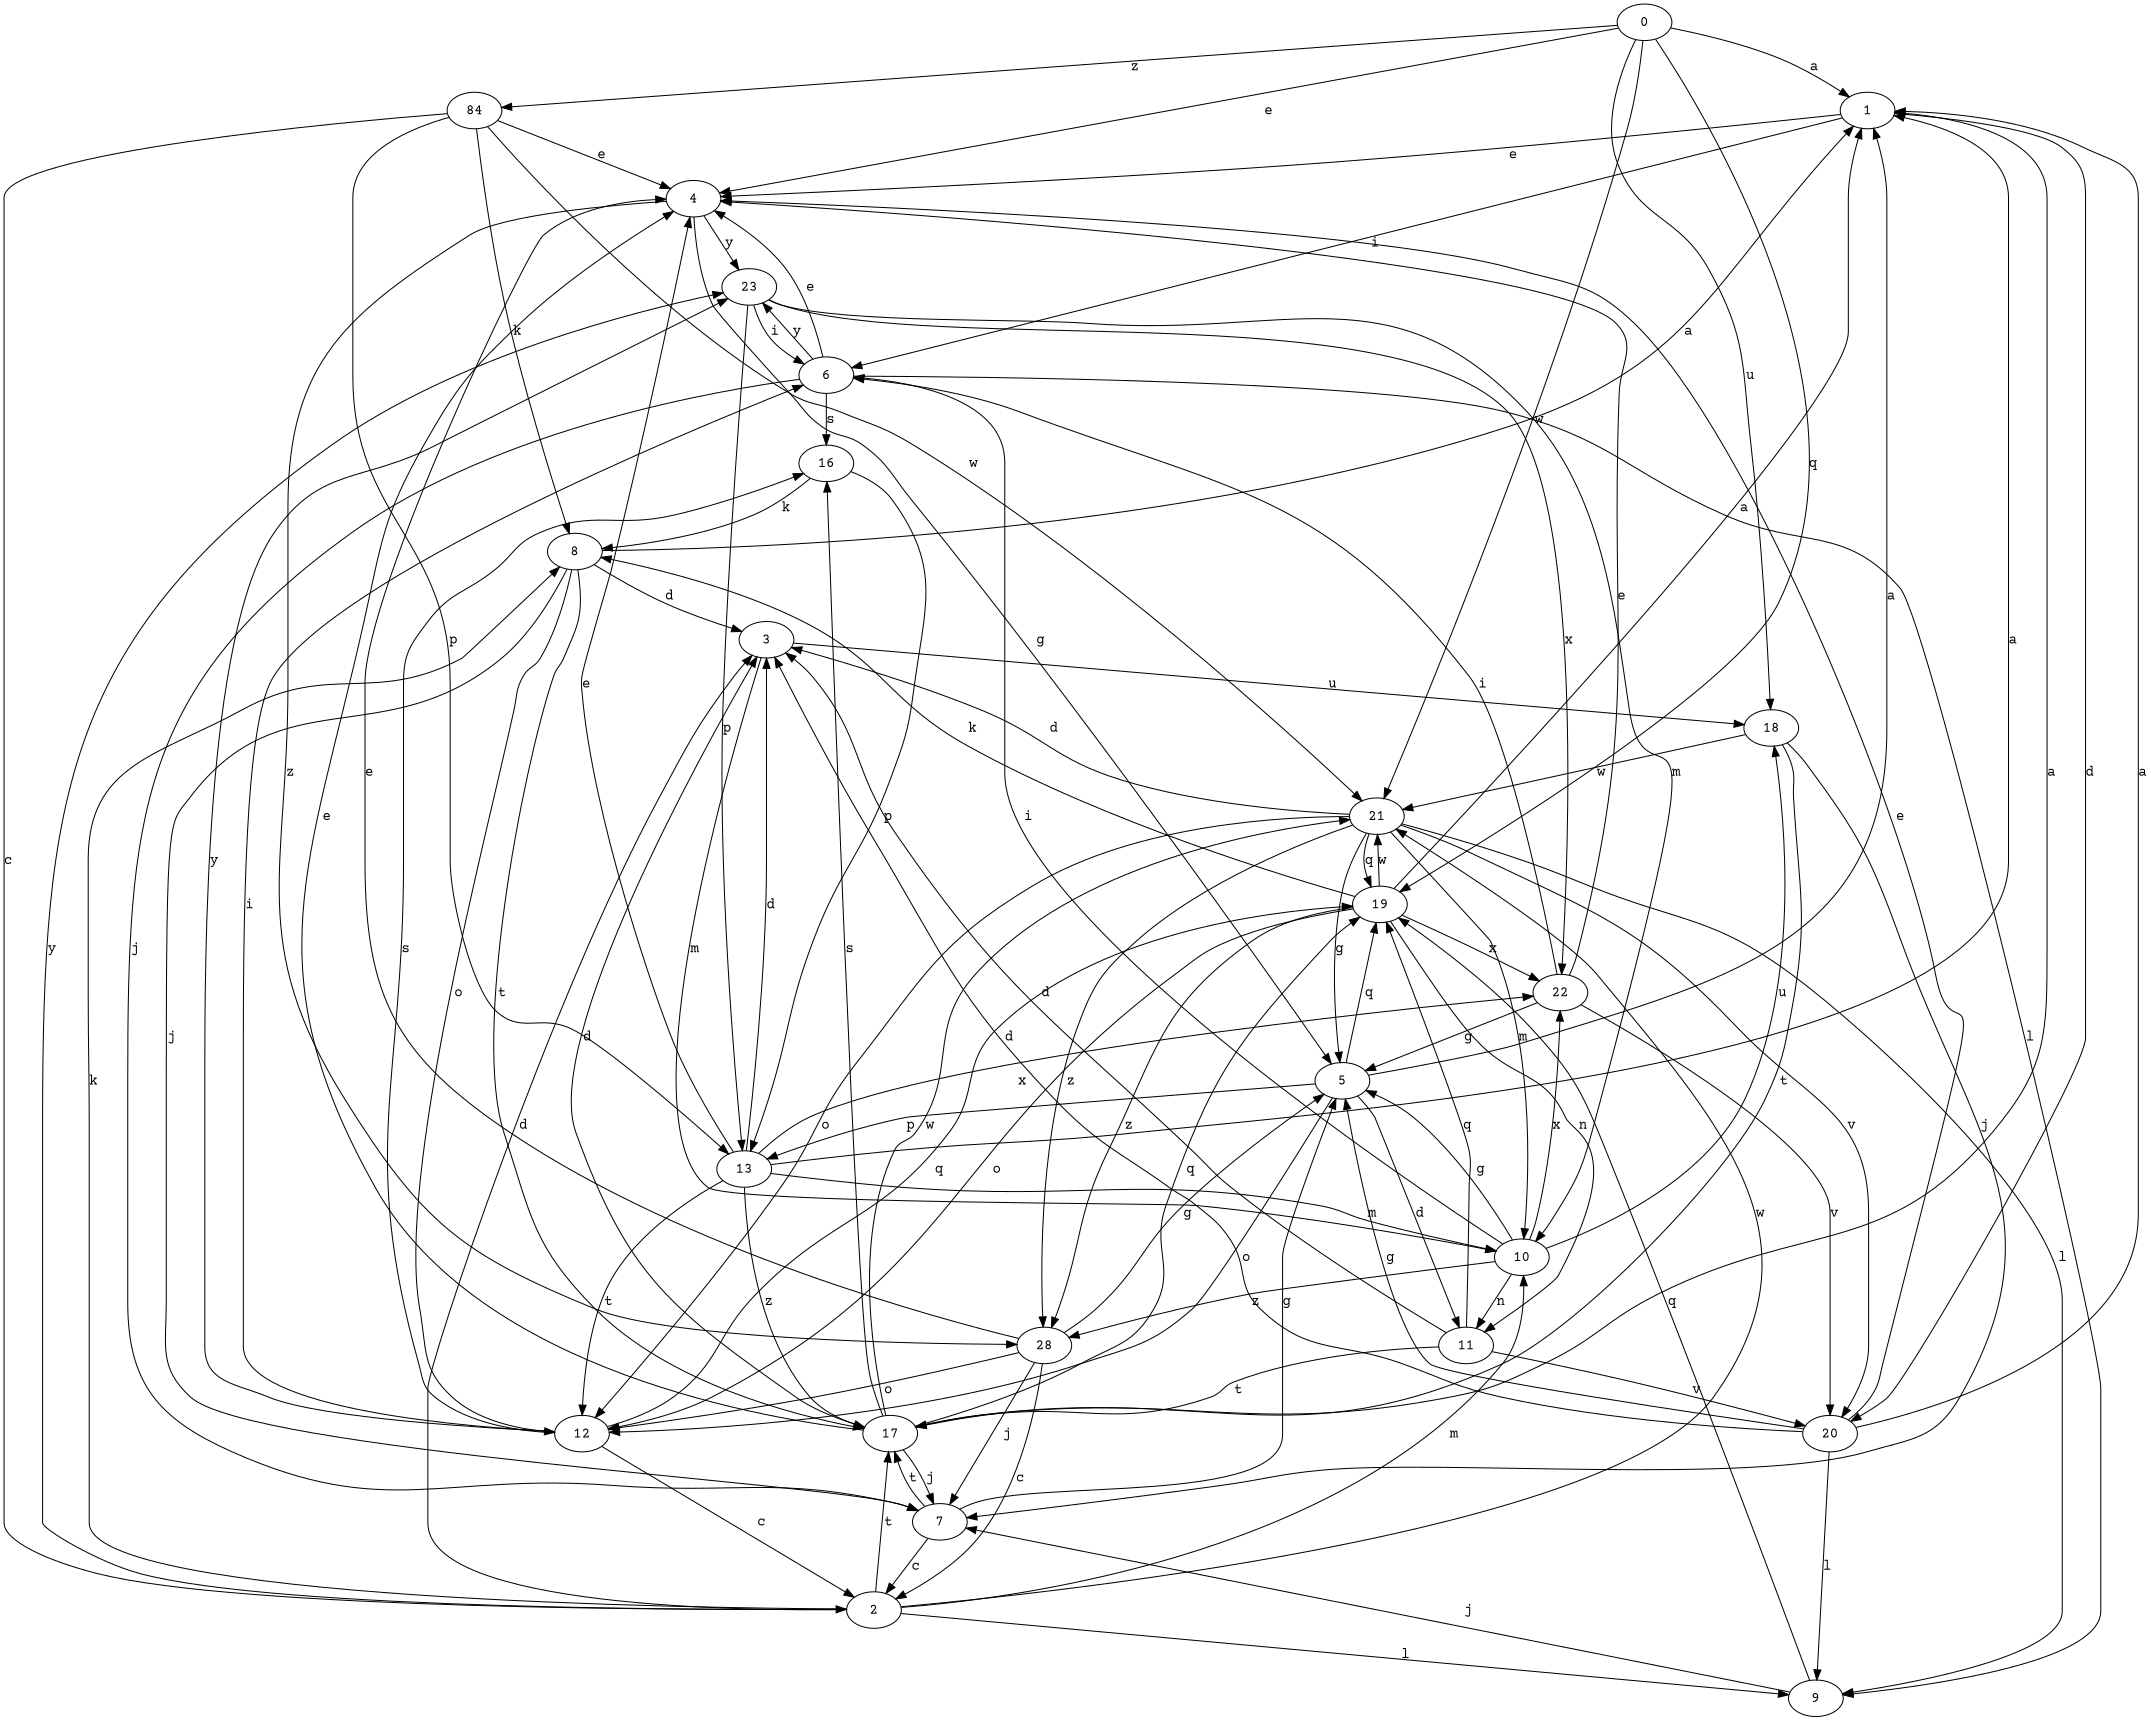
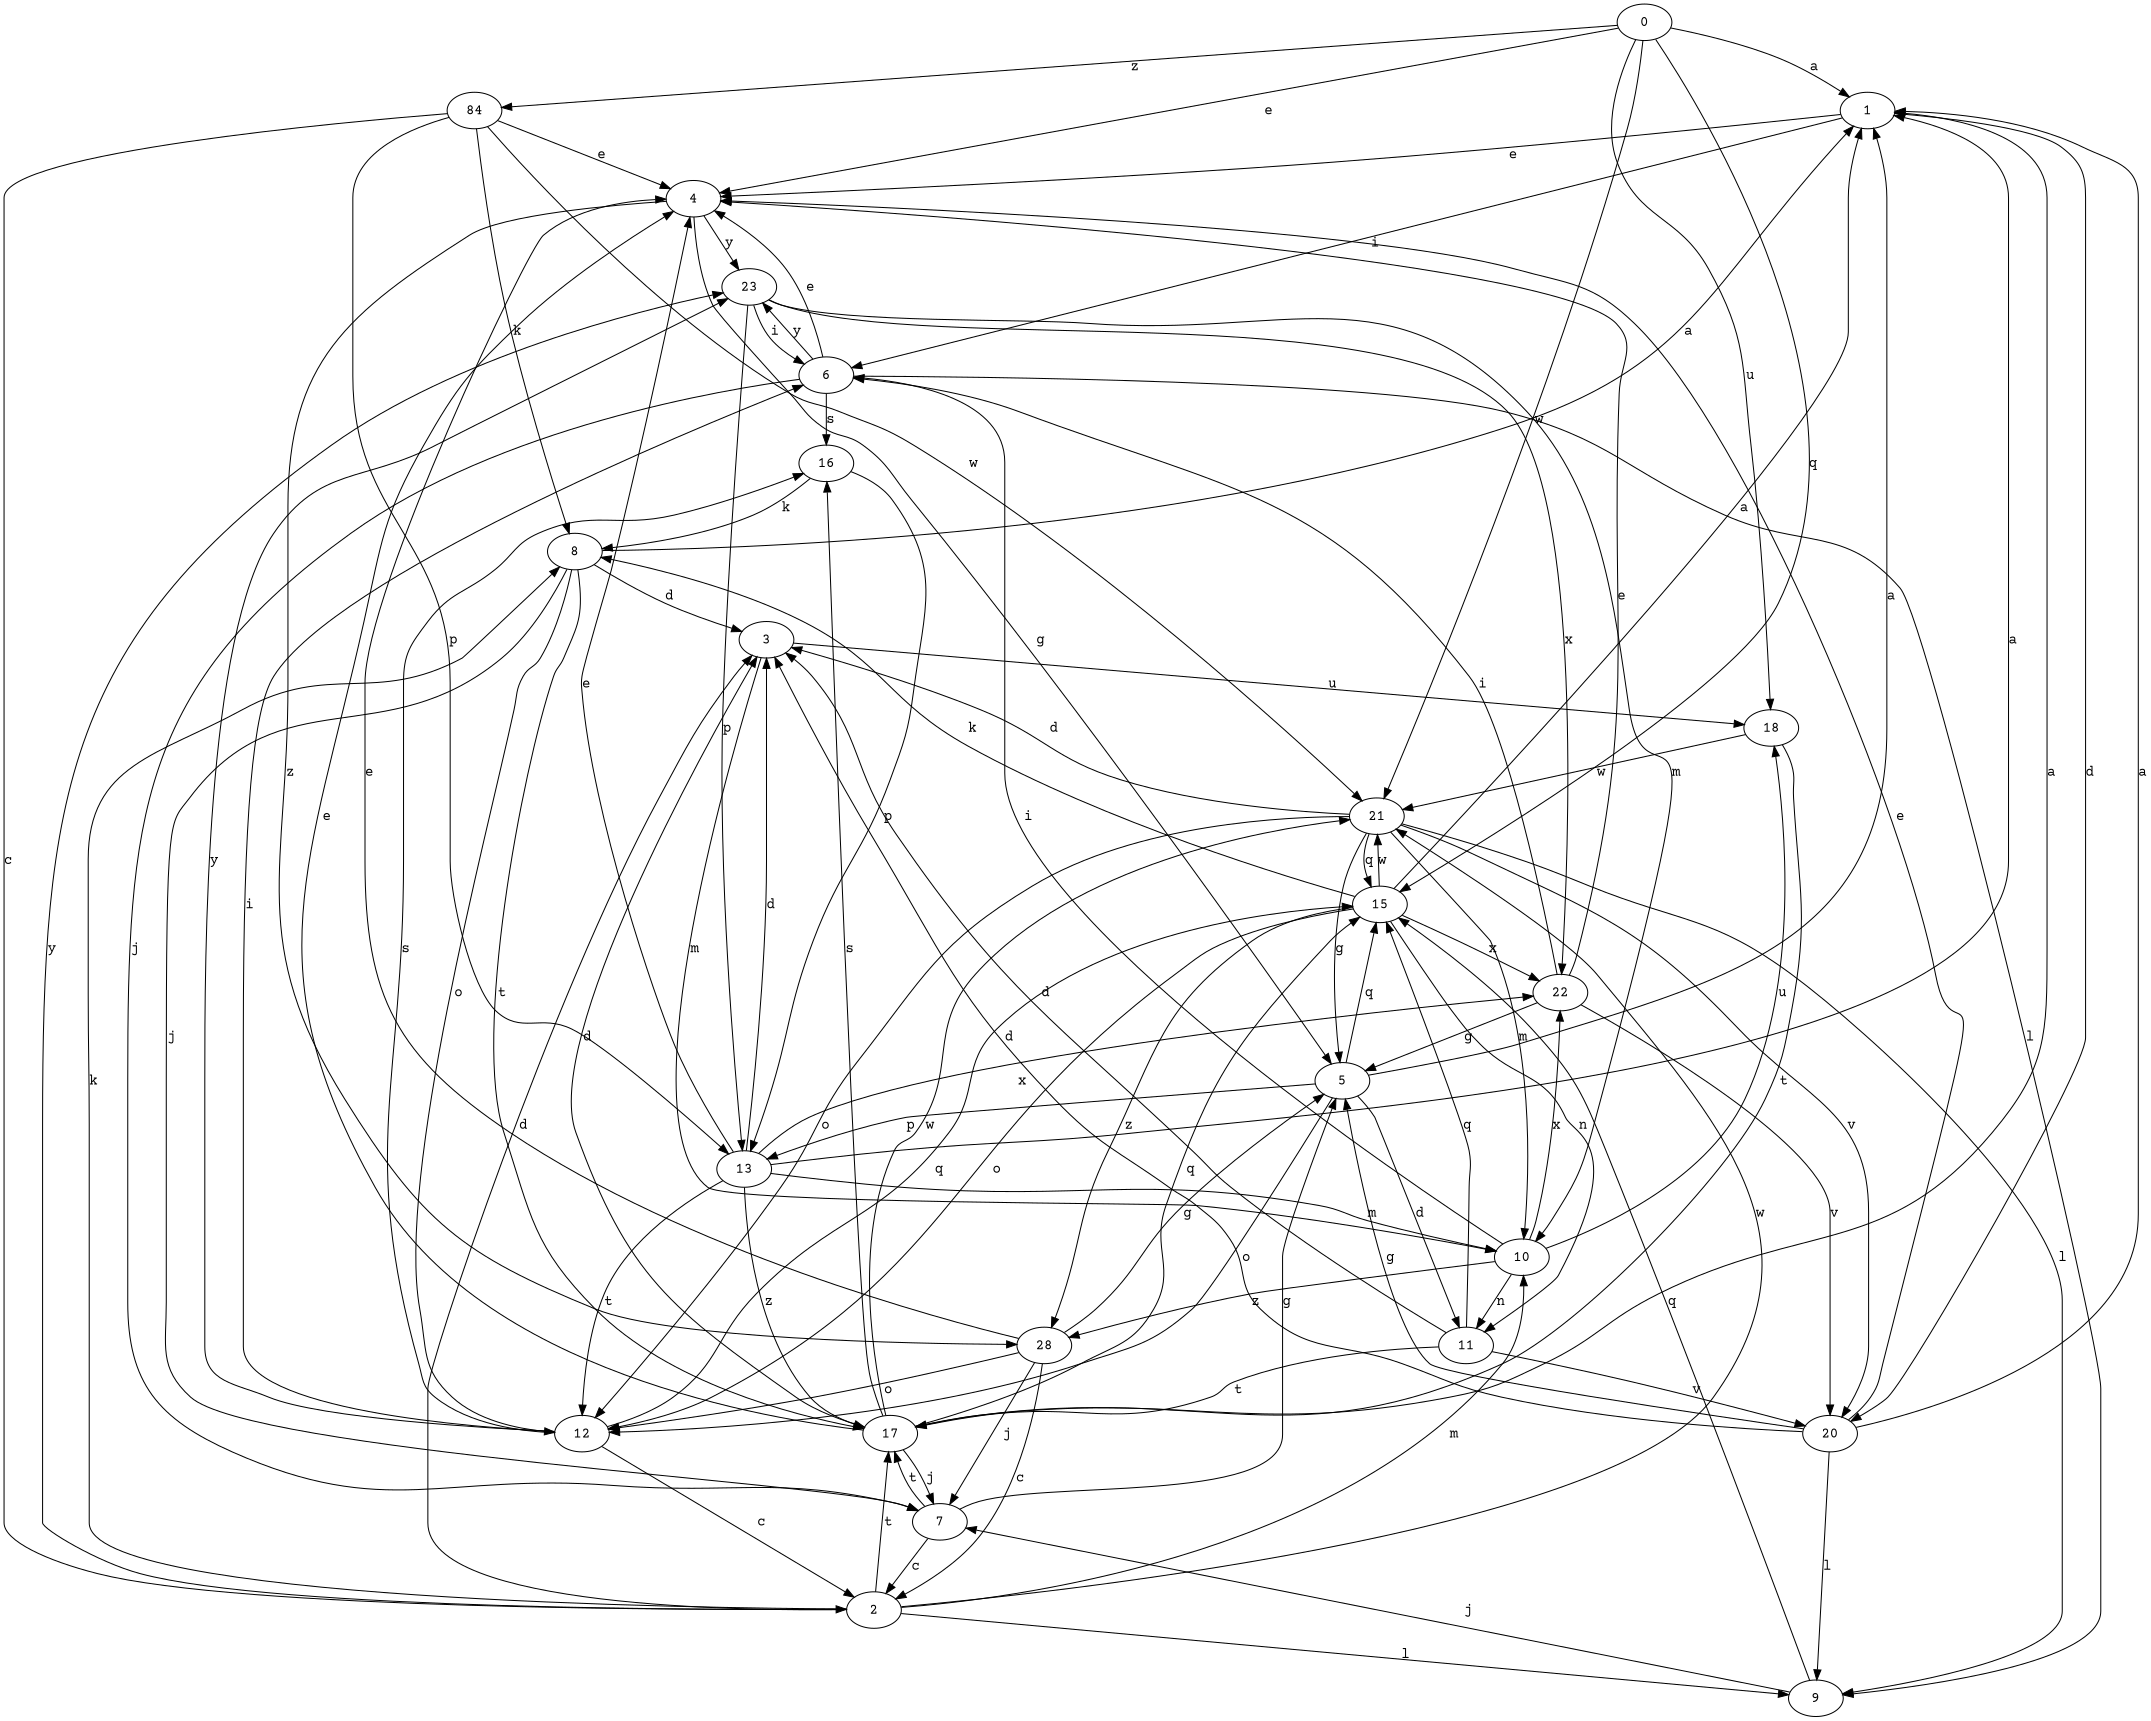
(1380, 904) -> (1380, 904)
(1089, 1000) -> none
(1454, 1157) -> none
(1875, 1449) -> none
